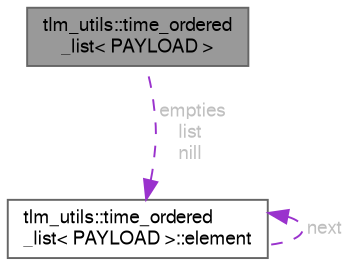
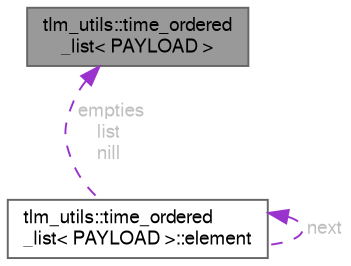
(156, 123) -> (66, 143)
